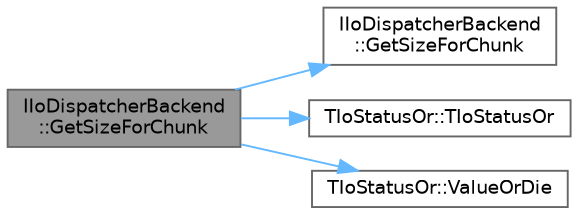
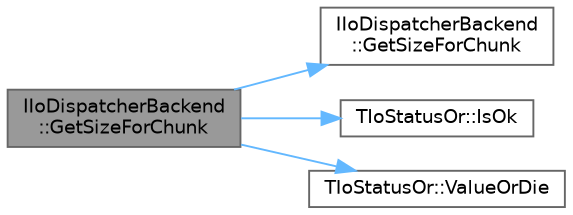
(440, 118) -> (437, 118)
